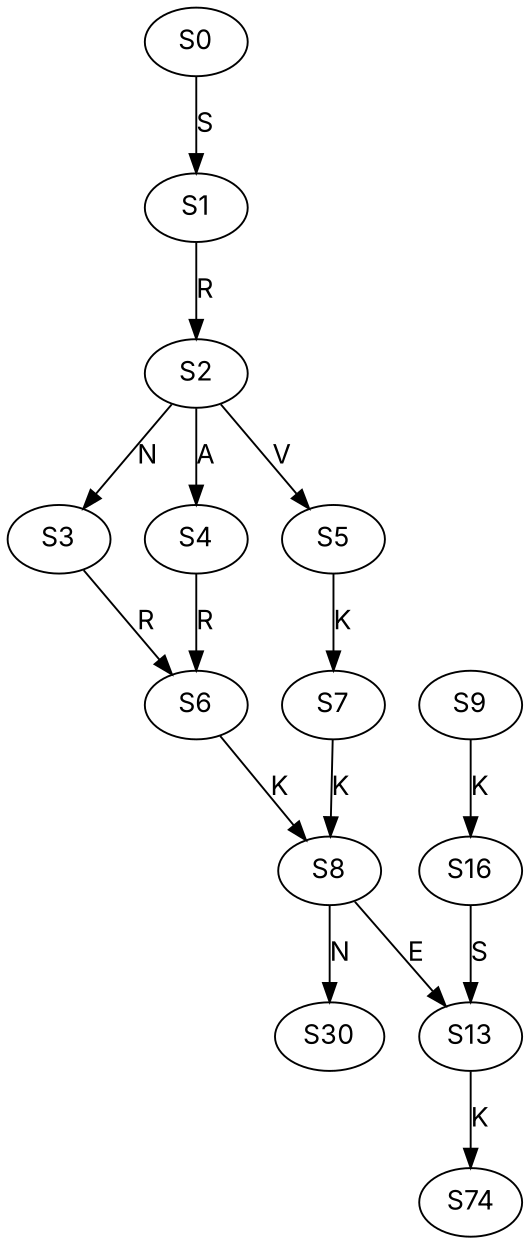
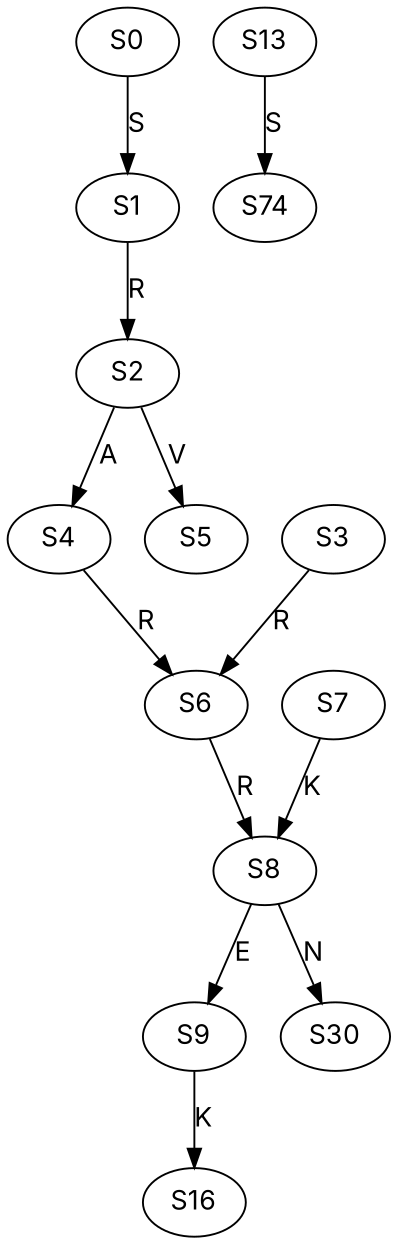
(134, 449) -> none
(333, 613) -> none
(280, 788) -> (246, 788)
(471, 944) -> none
(394, 946) -> (234, 944)
(480, 1120) -> (274, 125)
